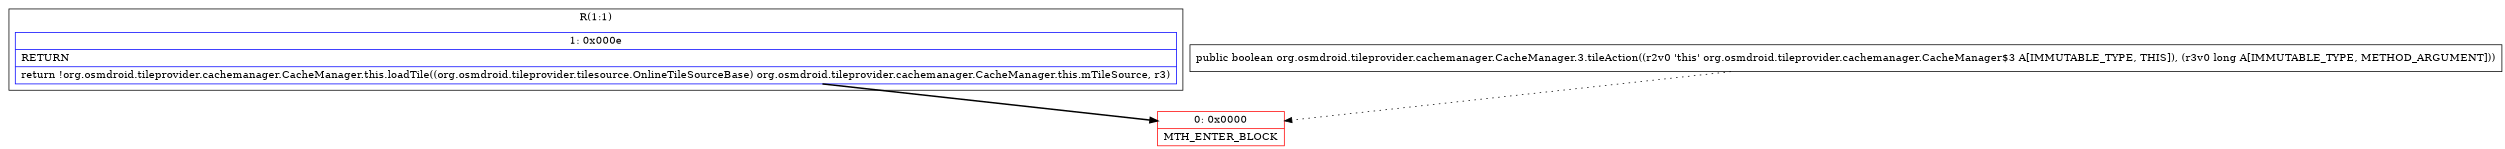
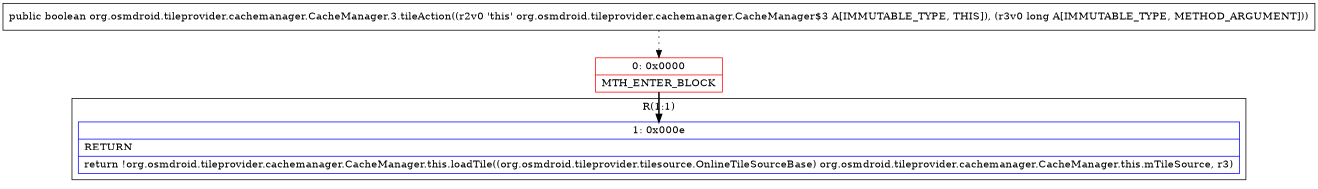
(986, 102) -> (659, 103)
